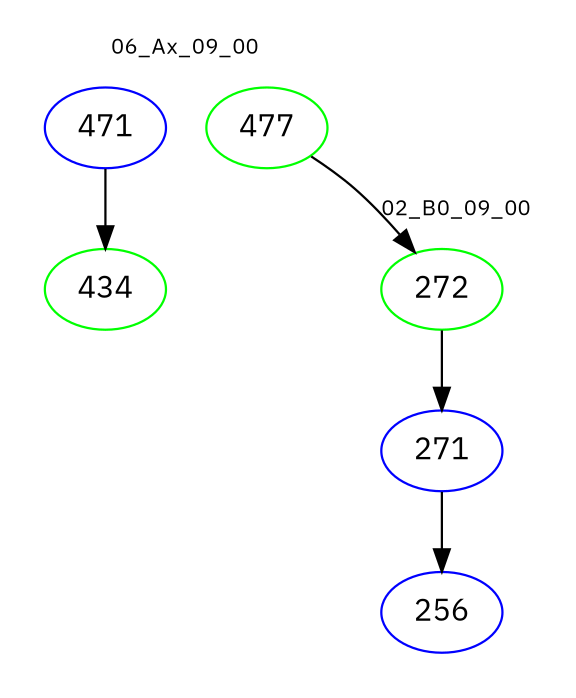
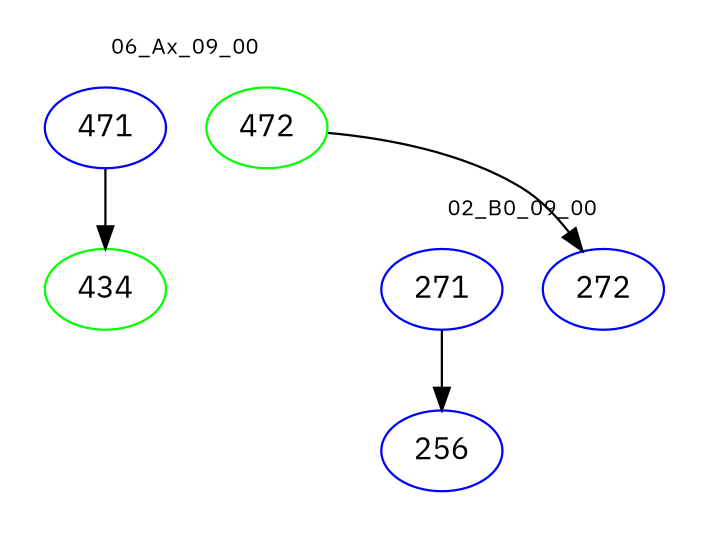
(267, 128) -> (267, 128)
(442, 289) -> (603, 289)
(442, 359) -> none
